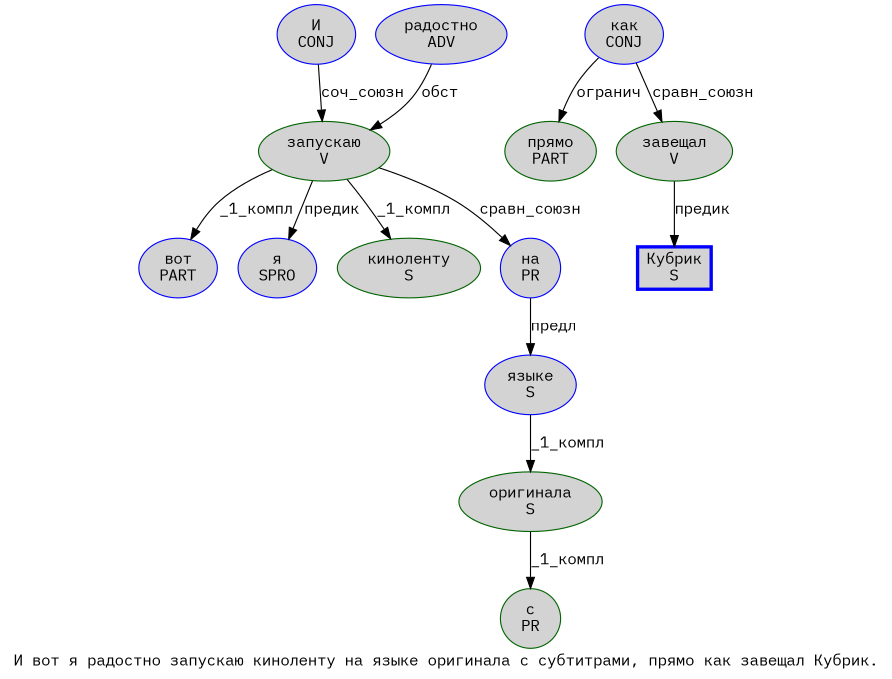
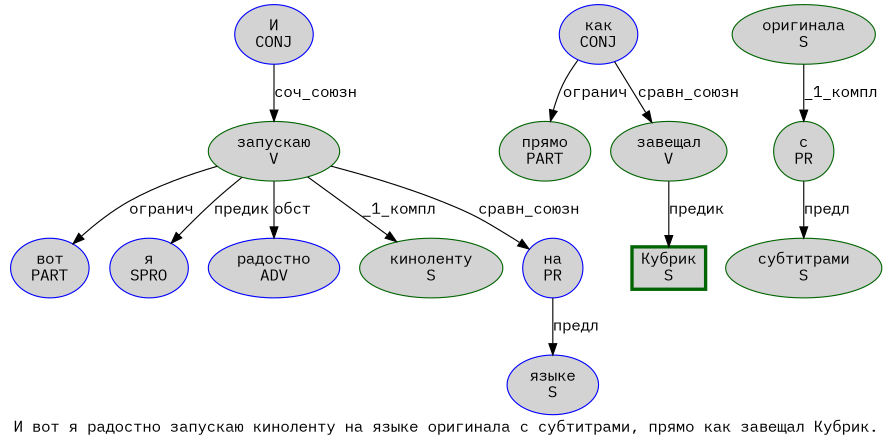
(411, 99) -> (274, 204)
(257, 210) -> (161, 210)
(674, 268) -> (669, 268)
none -> (804, 268)
(531, 438) -> none
